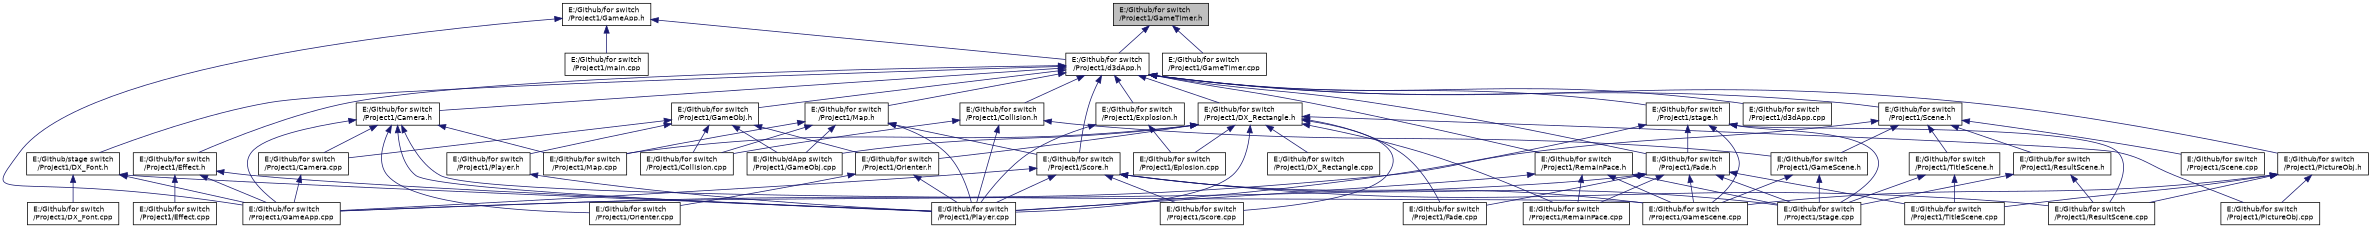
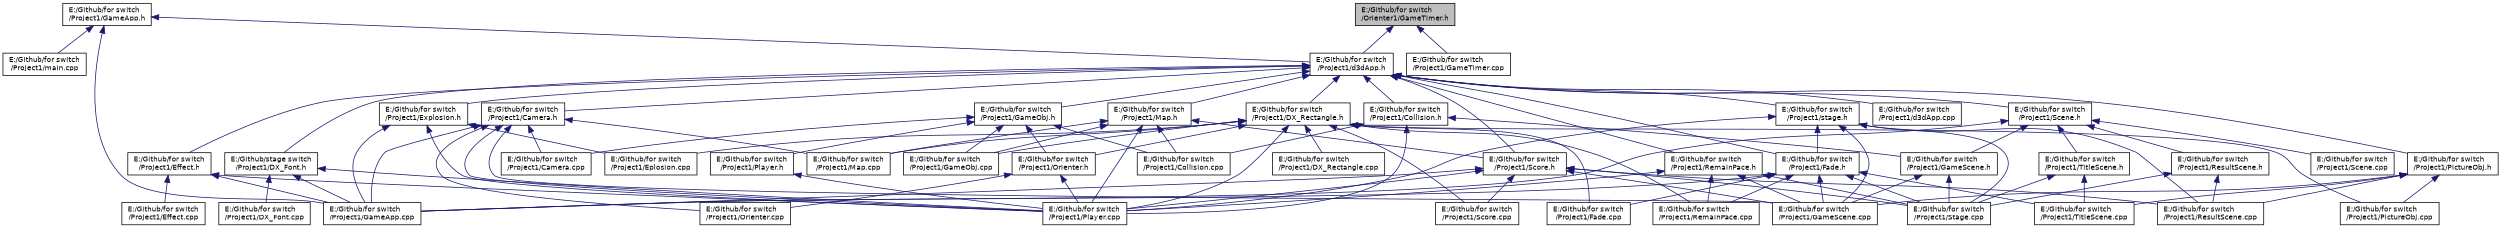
(1161, 14) -> (1405, 14)
(795, 164) -> (951, 164)
(297, 192) -> (354, 160)
